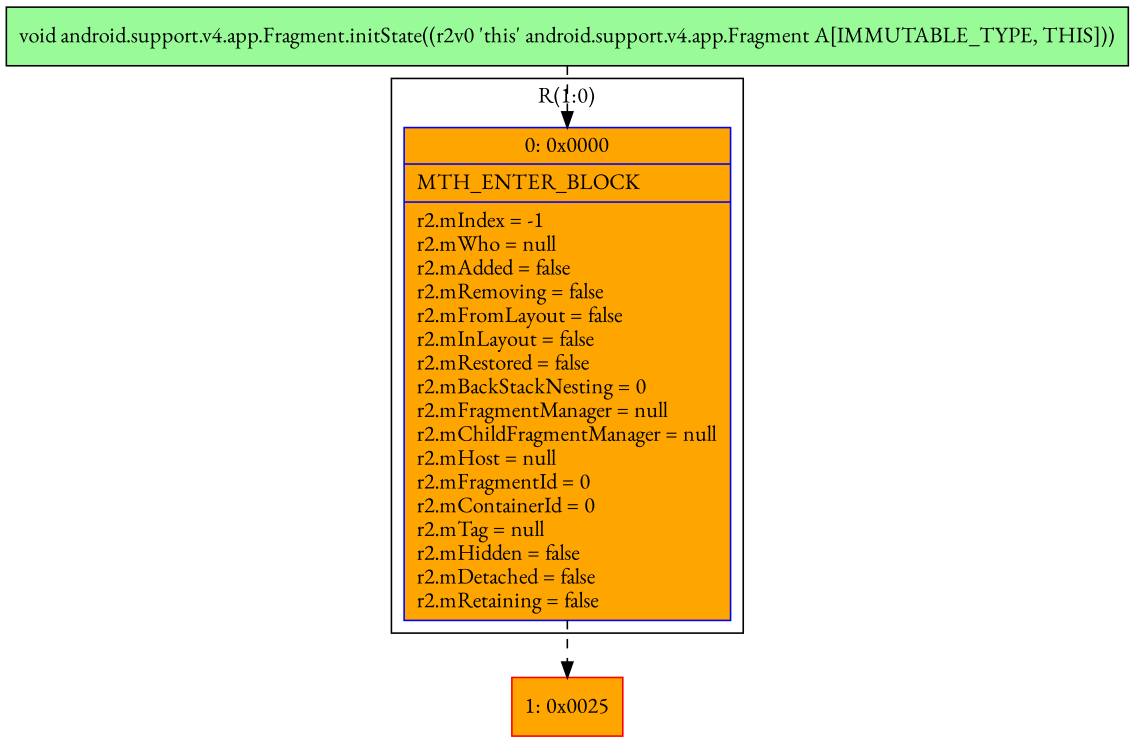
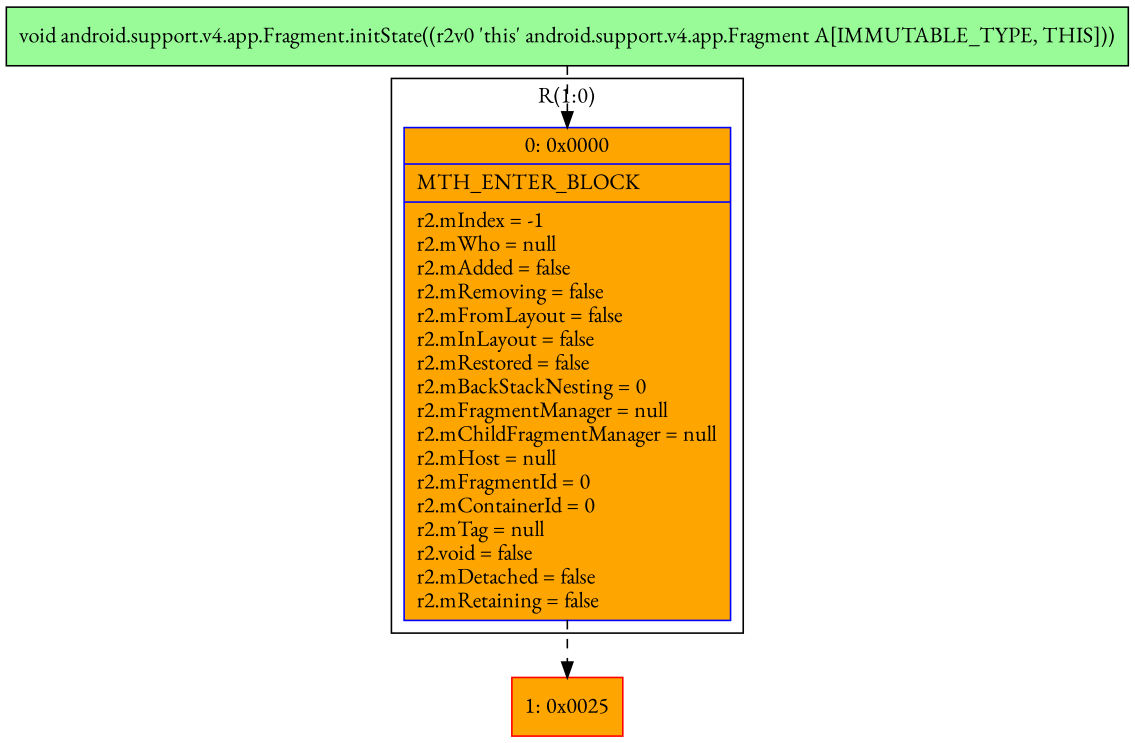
(498, 553) -> (475, 553)
